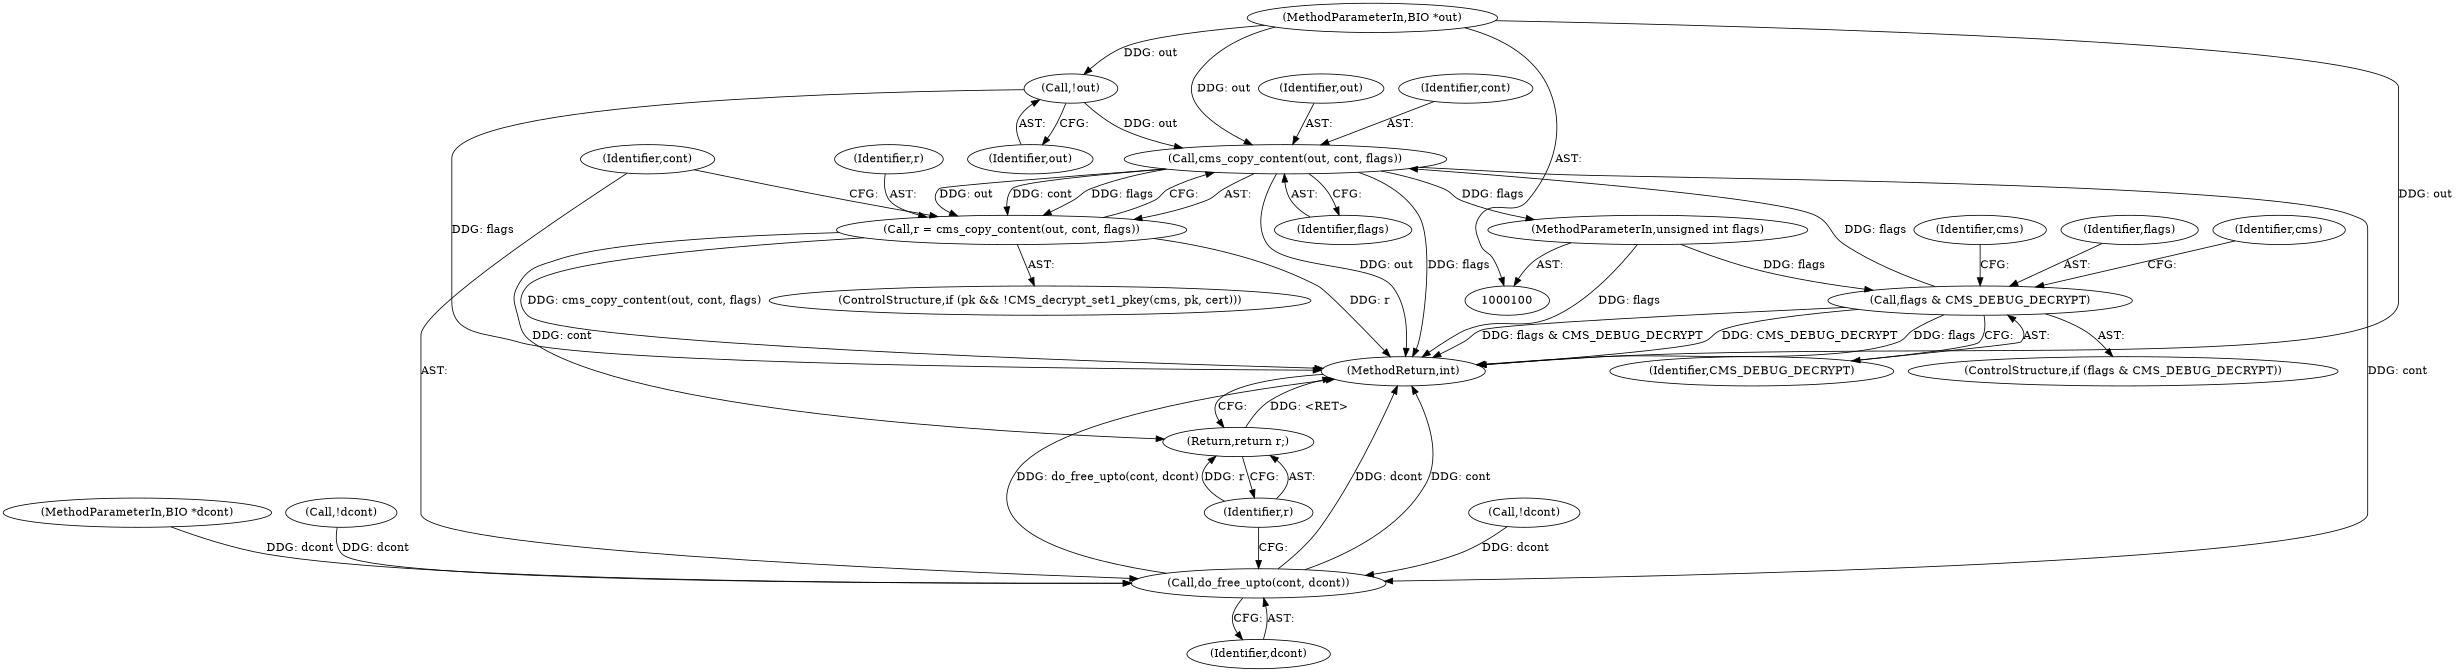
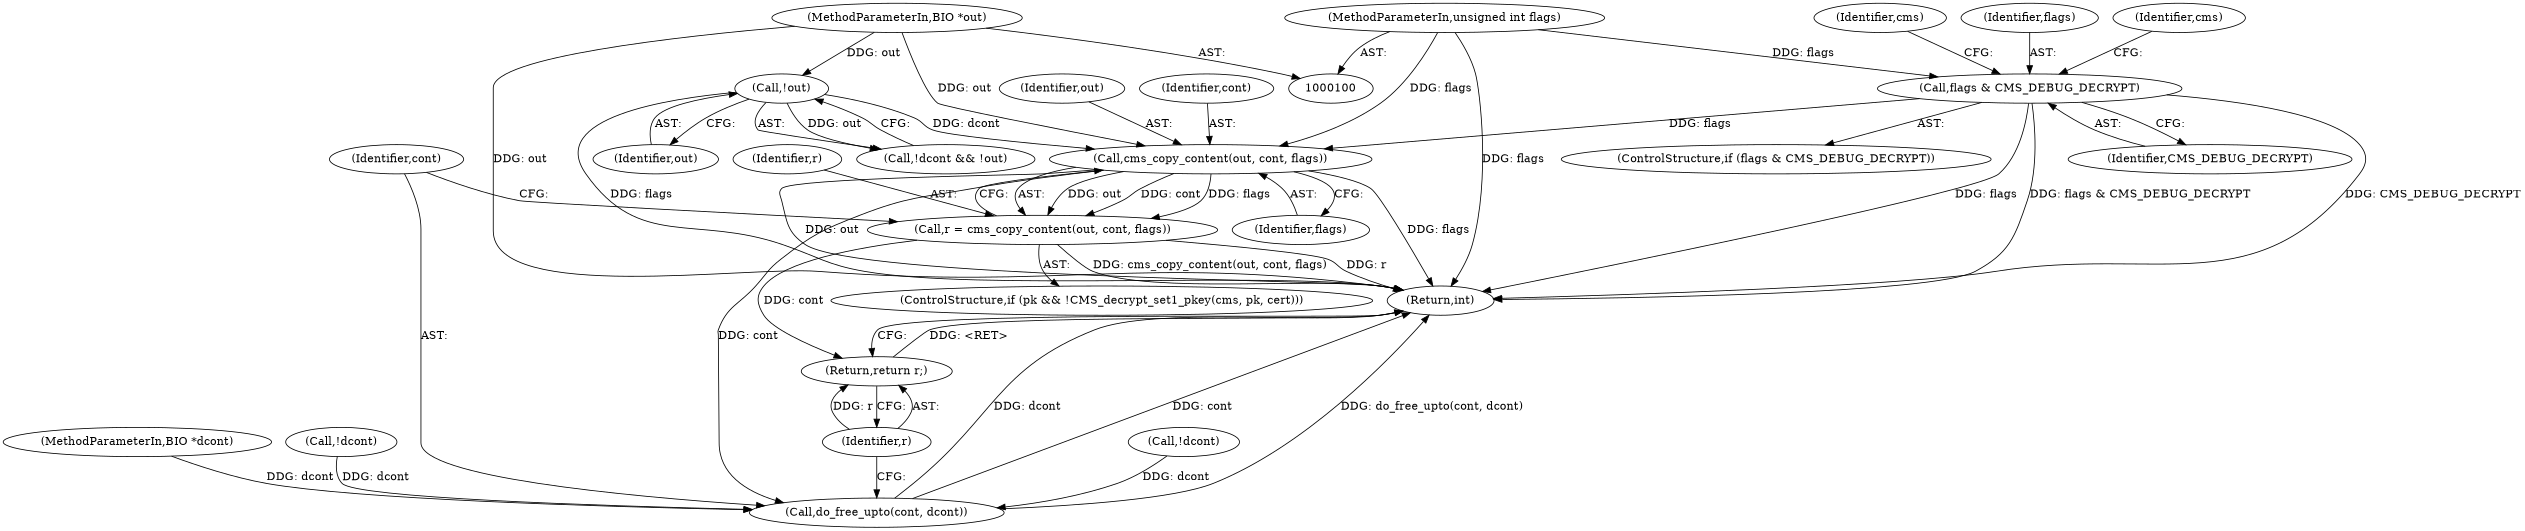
(1151, 124) -> (967, 124)
none -> (946, 159)
(1453, 195) -> (1376, 106)
(1403, 371) -> (1441, 301)
(1259, 654) -> none
